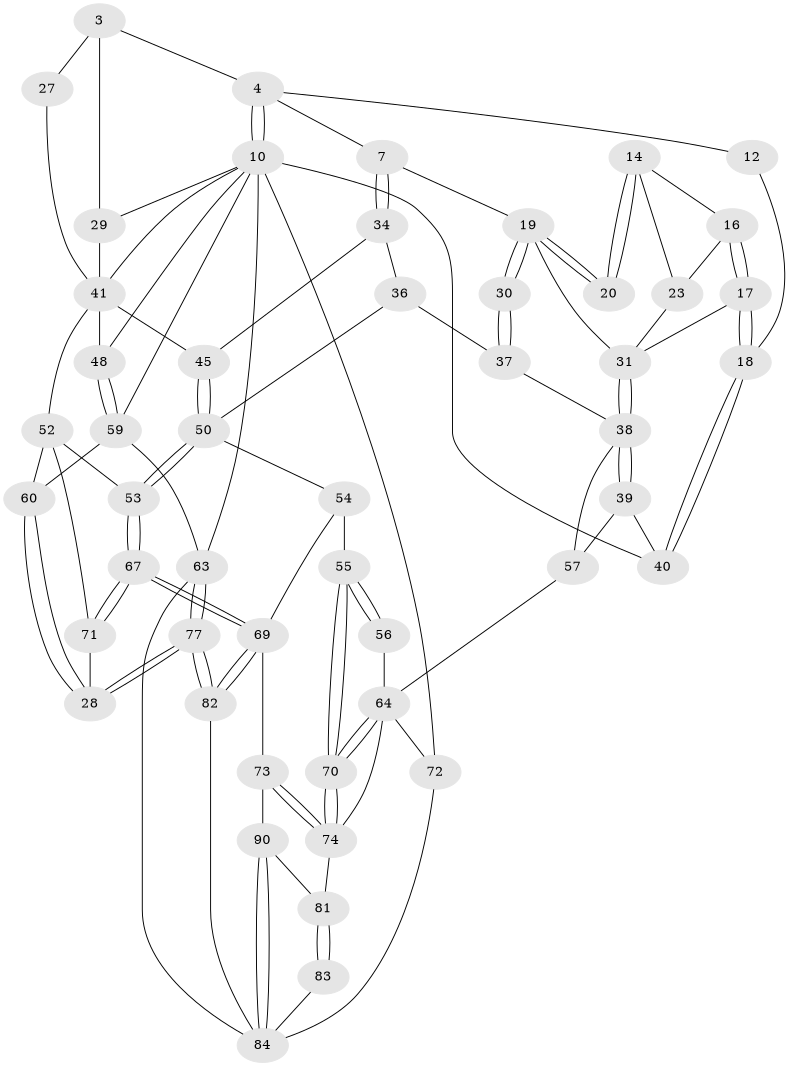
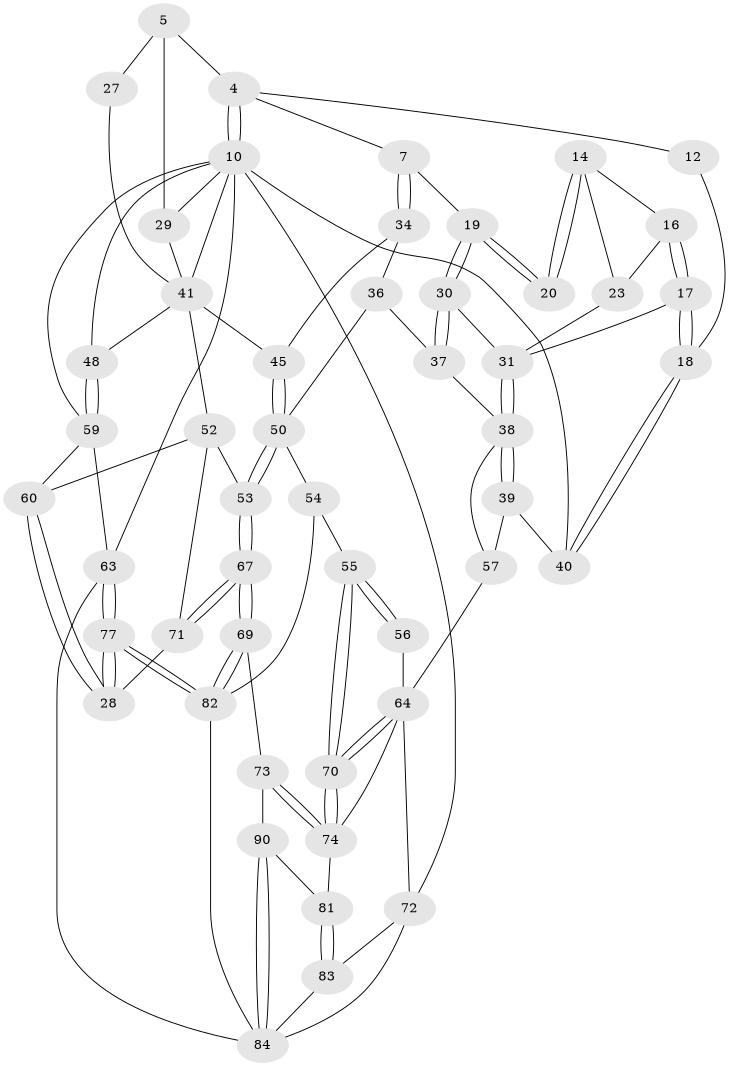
(100, 21) -> (164, 21)
(567, 300) -> (476, 328)
(301, 566) -> (297, 617)
none -> (369, 943)
